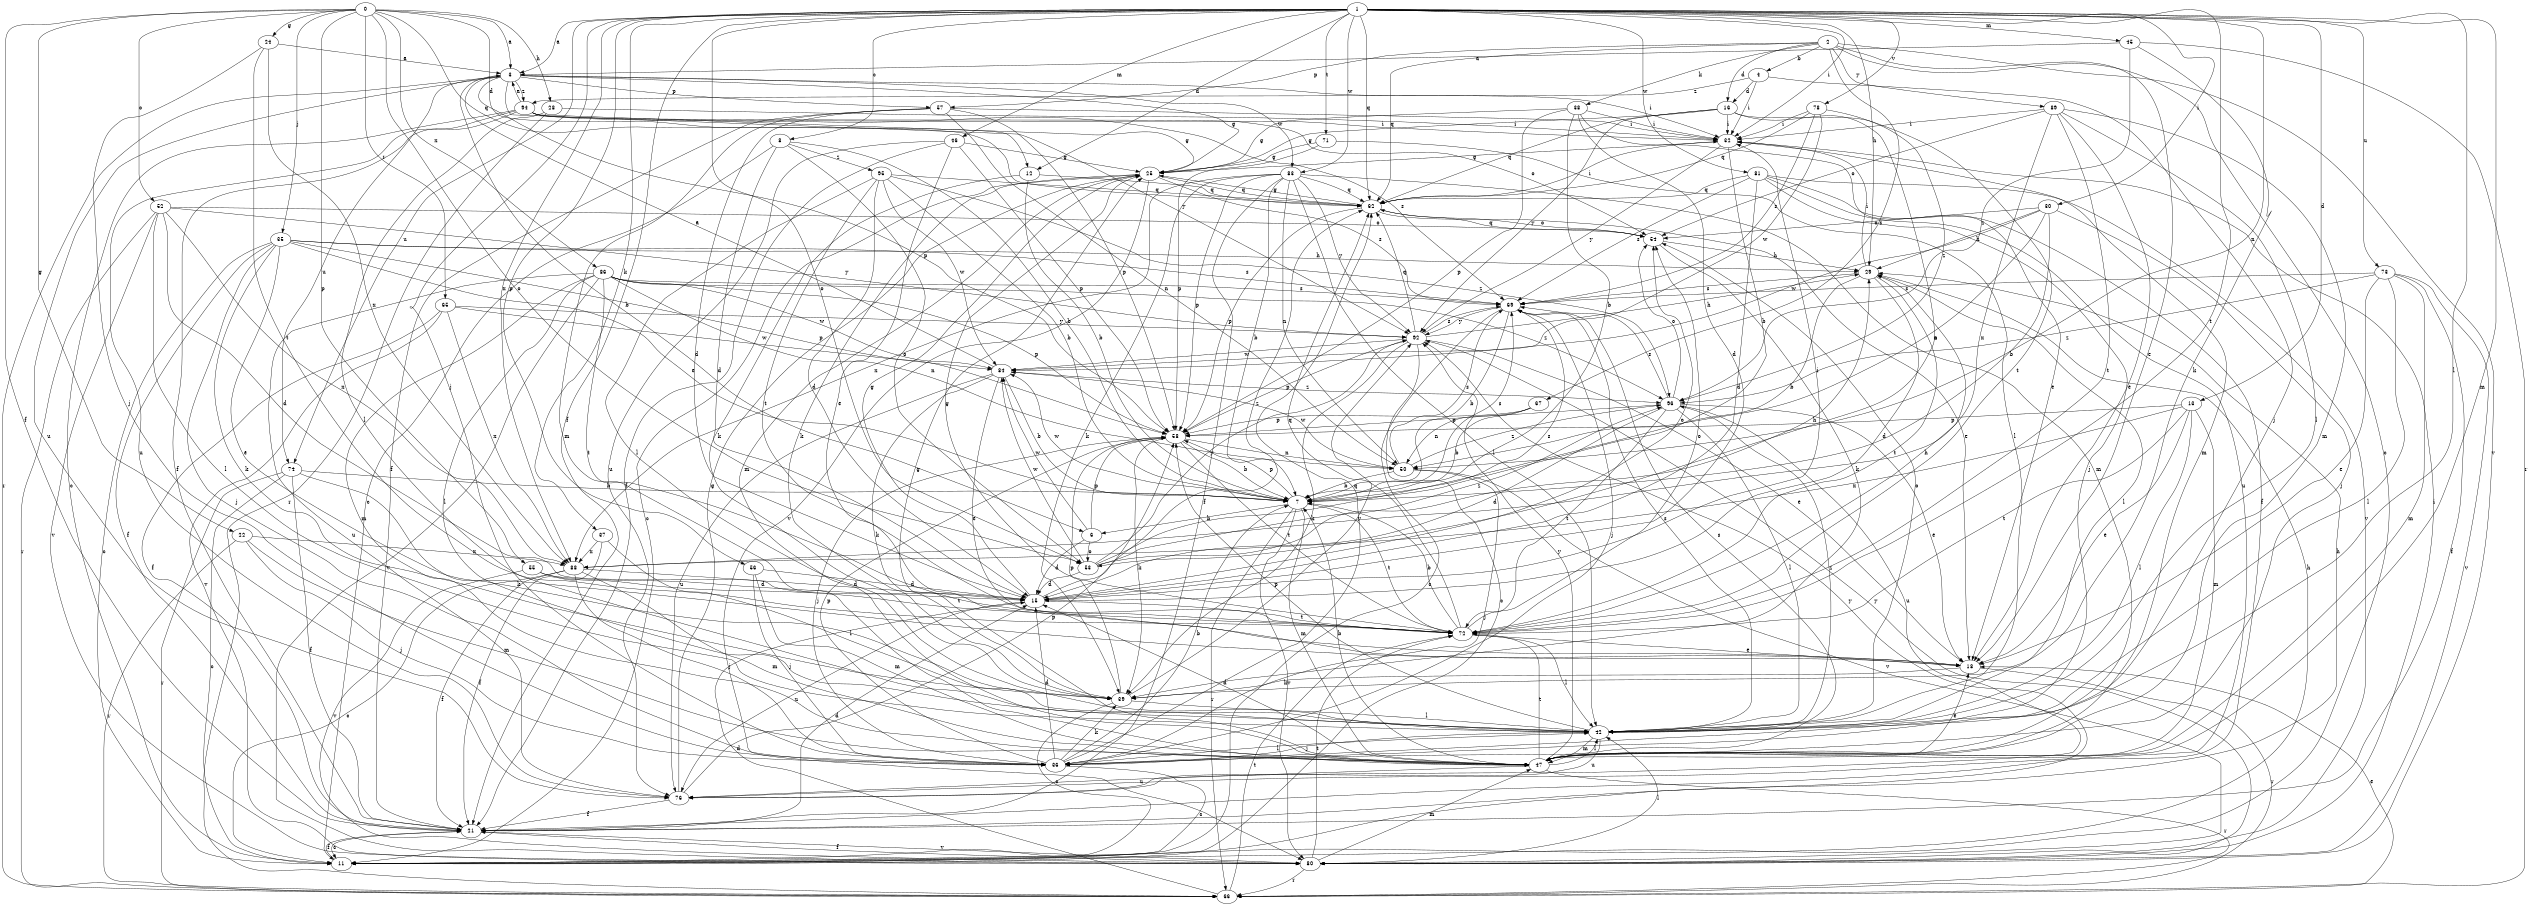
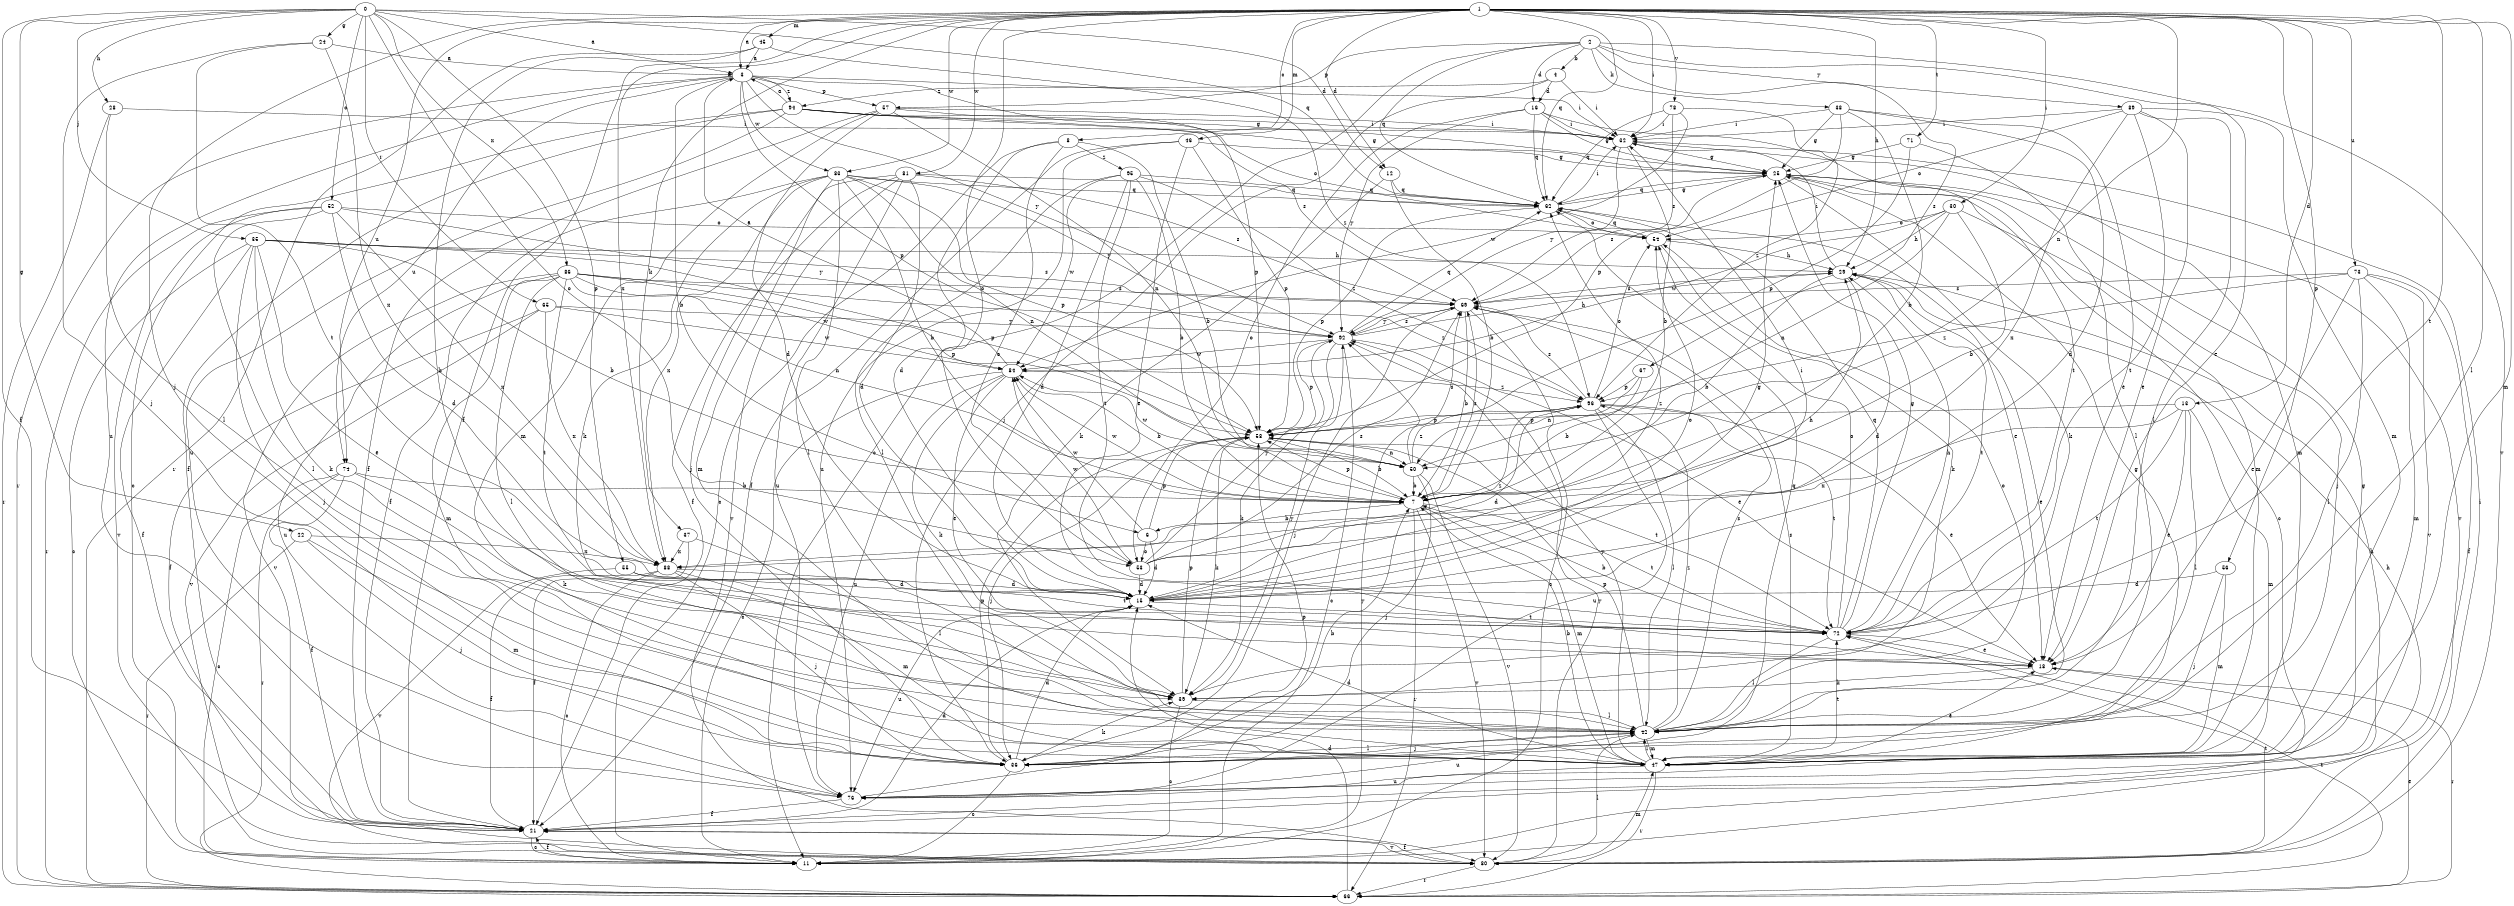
(693, 371) -> (612, 371)
(1359, 416) -> (1620, 388)
(2124, 502) -> (2041, 502)
none -> (770, 545)
(2358, 829) -> (1874, 775)
